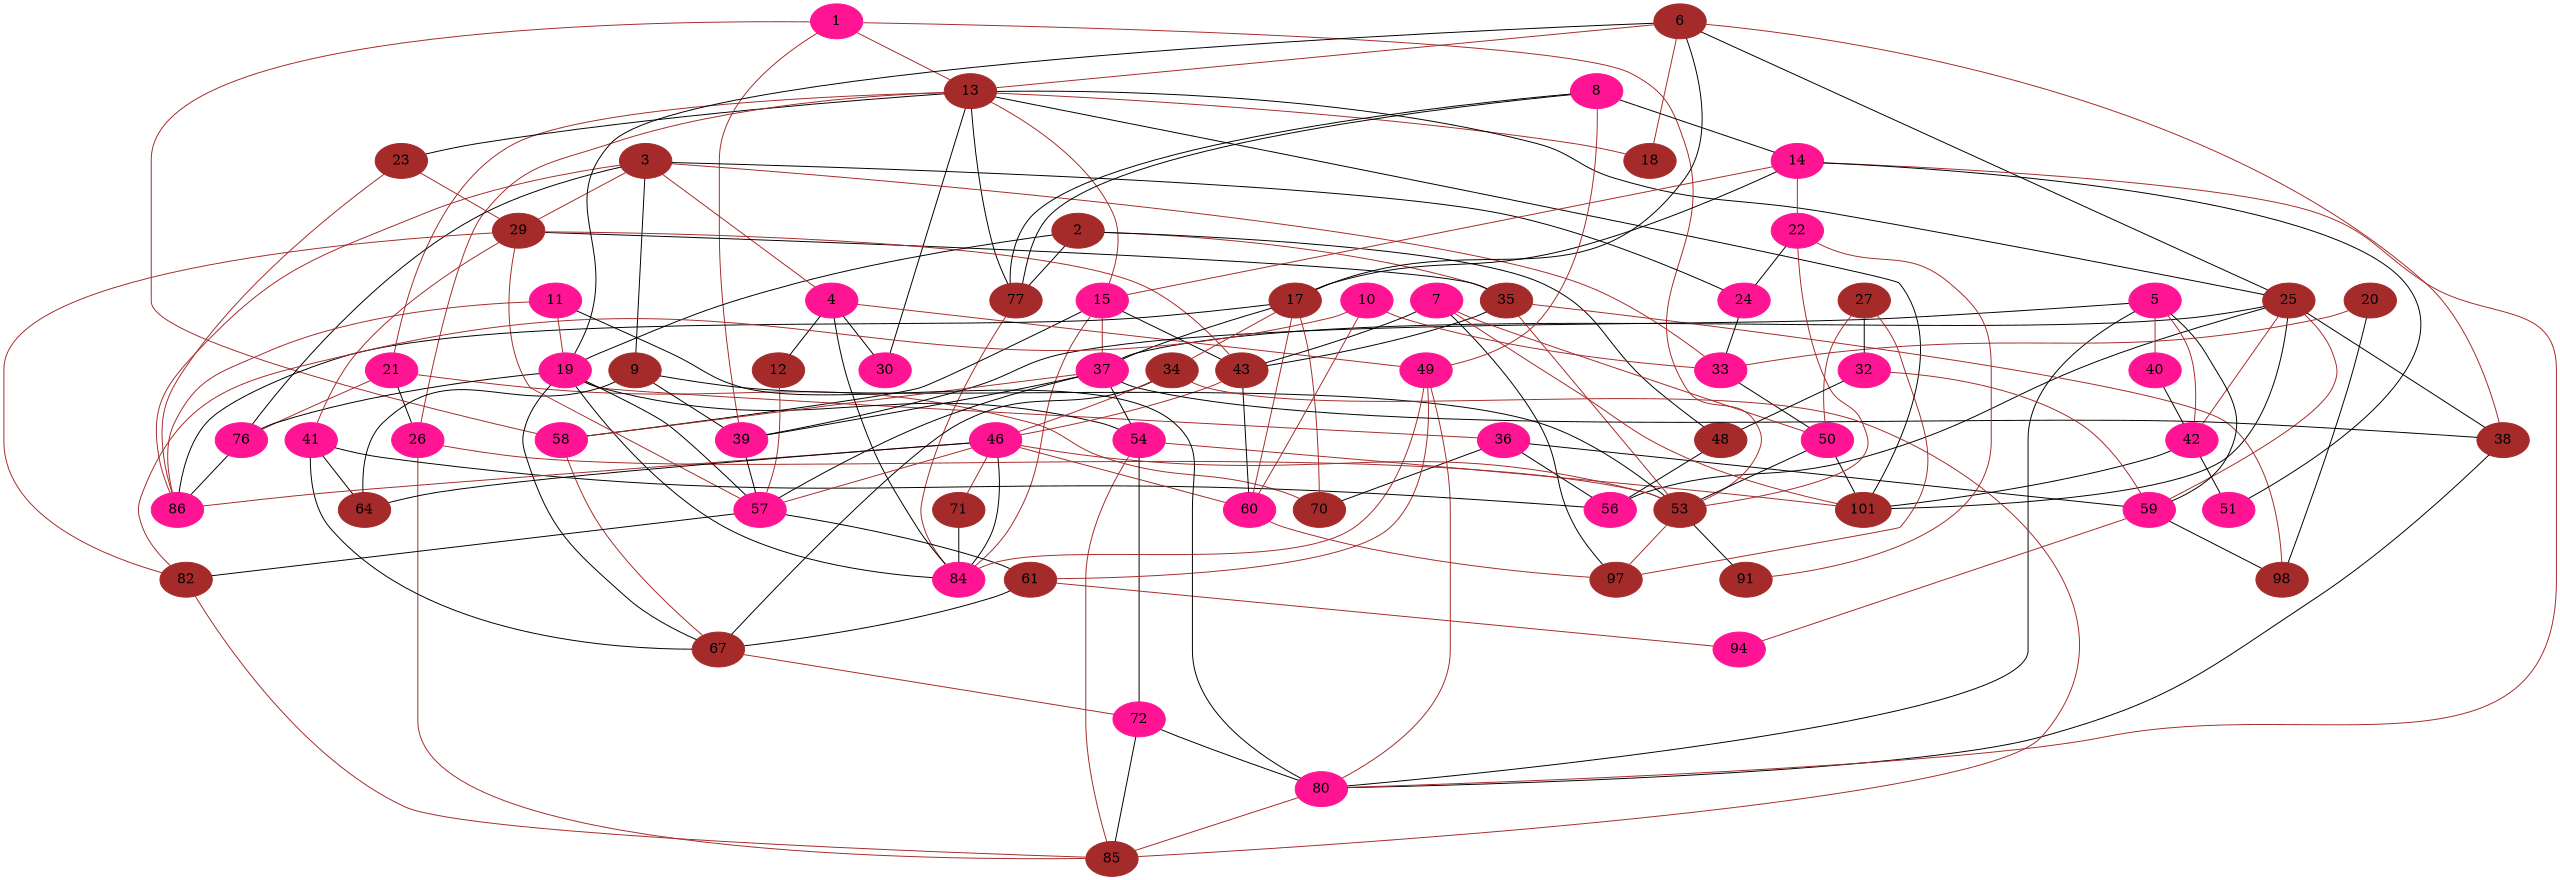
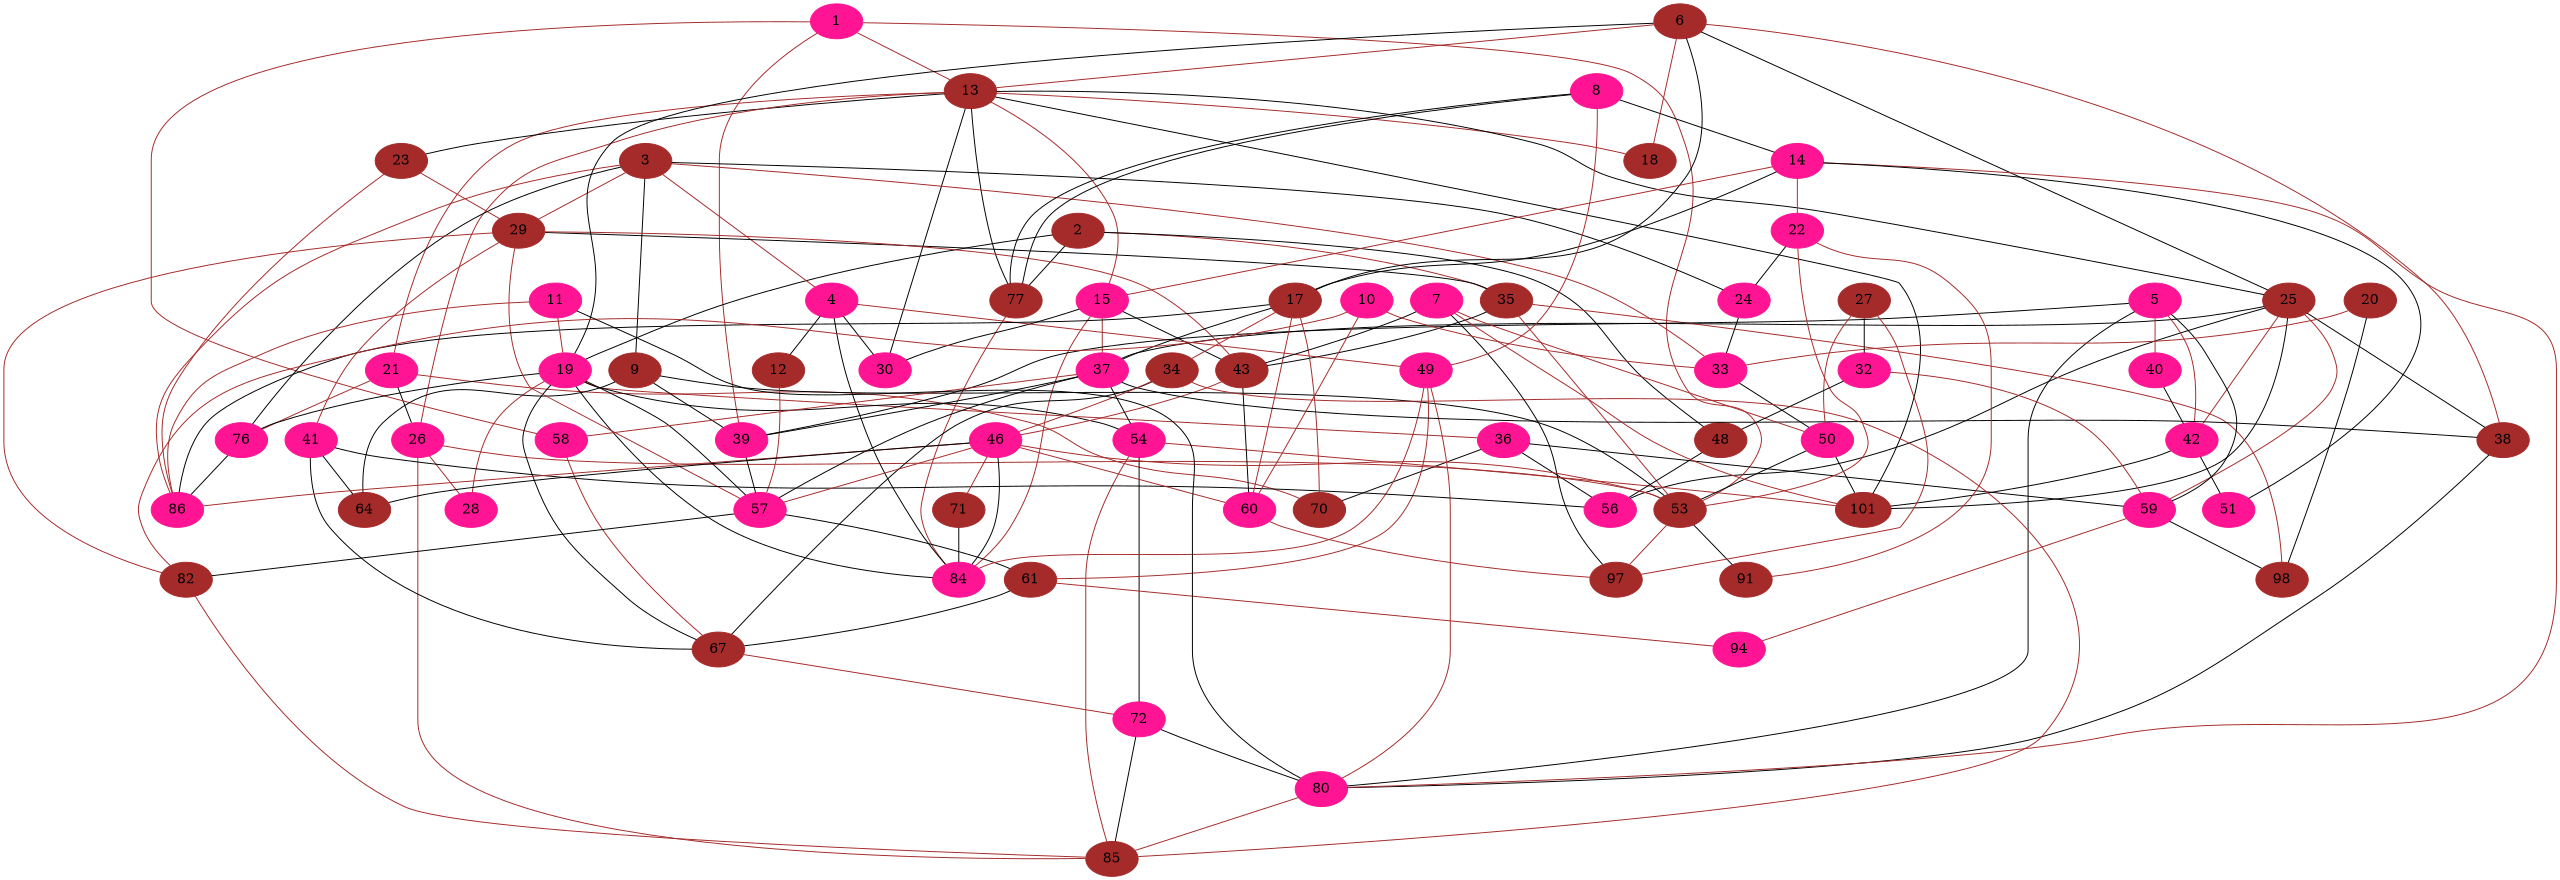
(930, 384) -> (984, 336)
none -> (471, 510)
